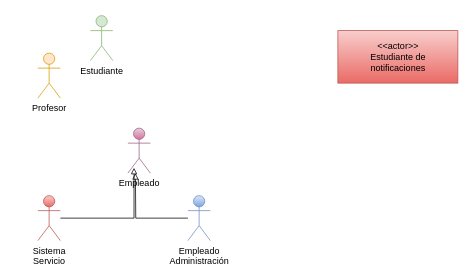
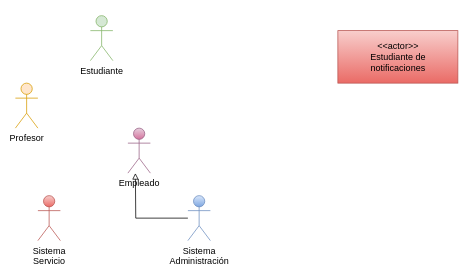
(49, 75) -> (27, 105)
(97, 218) -> none
(200, 256) -> (200, 256)
